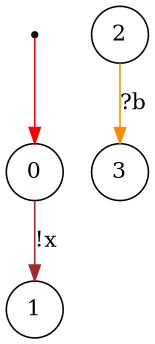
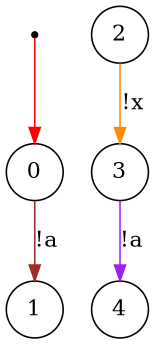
(133, 103) -> (133, 103)
(47, 241) -> (47, 241)
none -> (120, 310)
